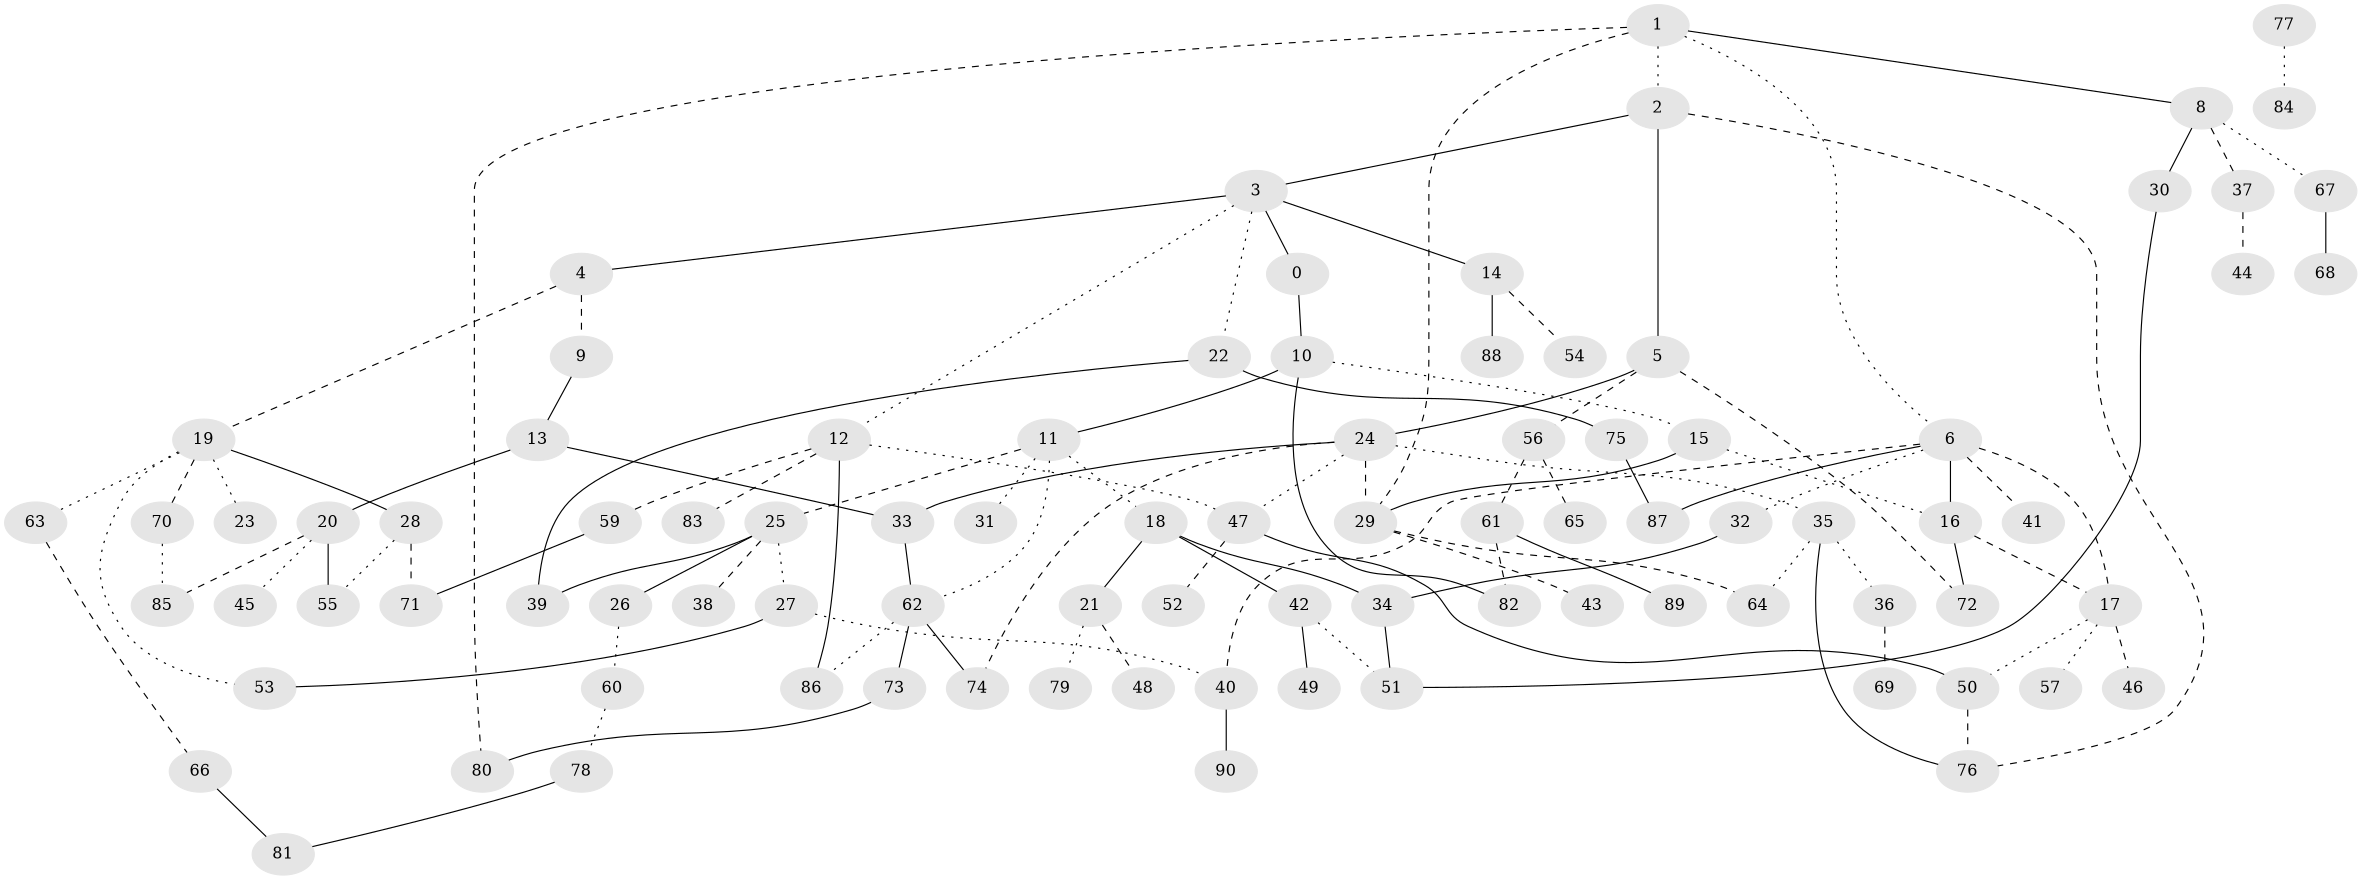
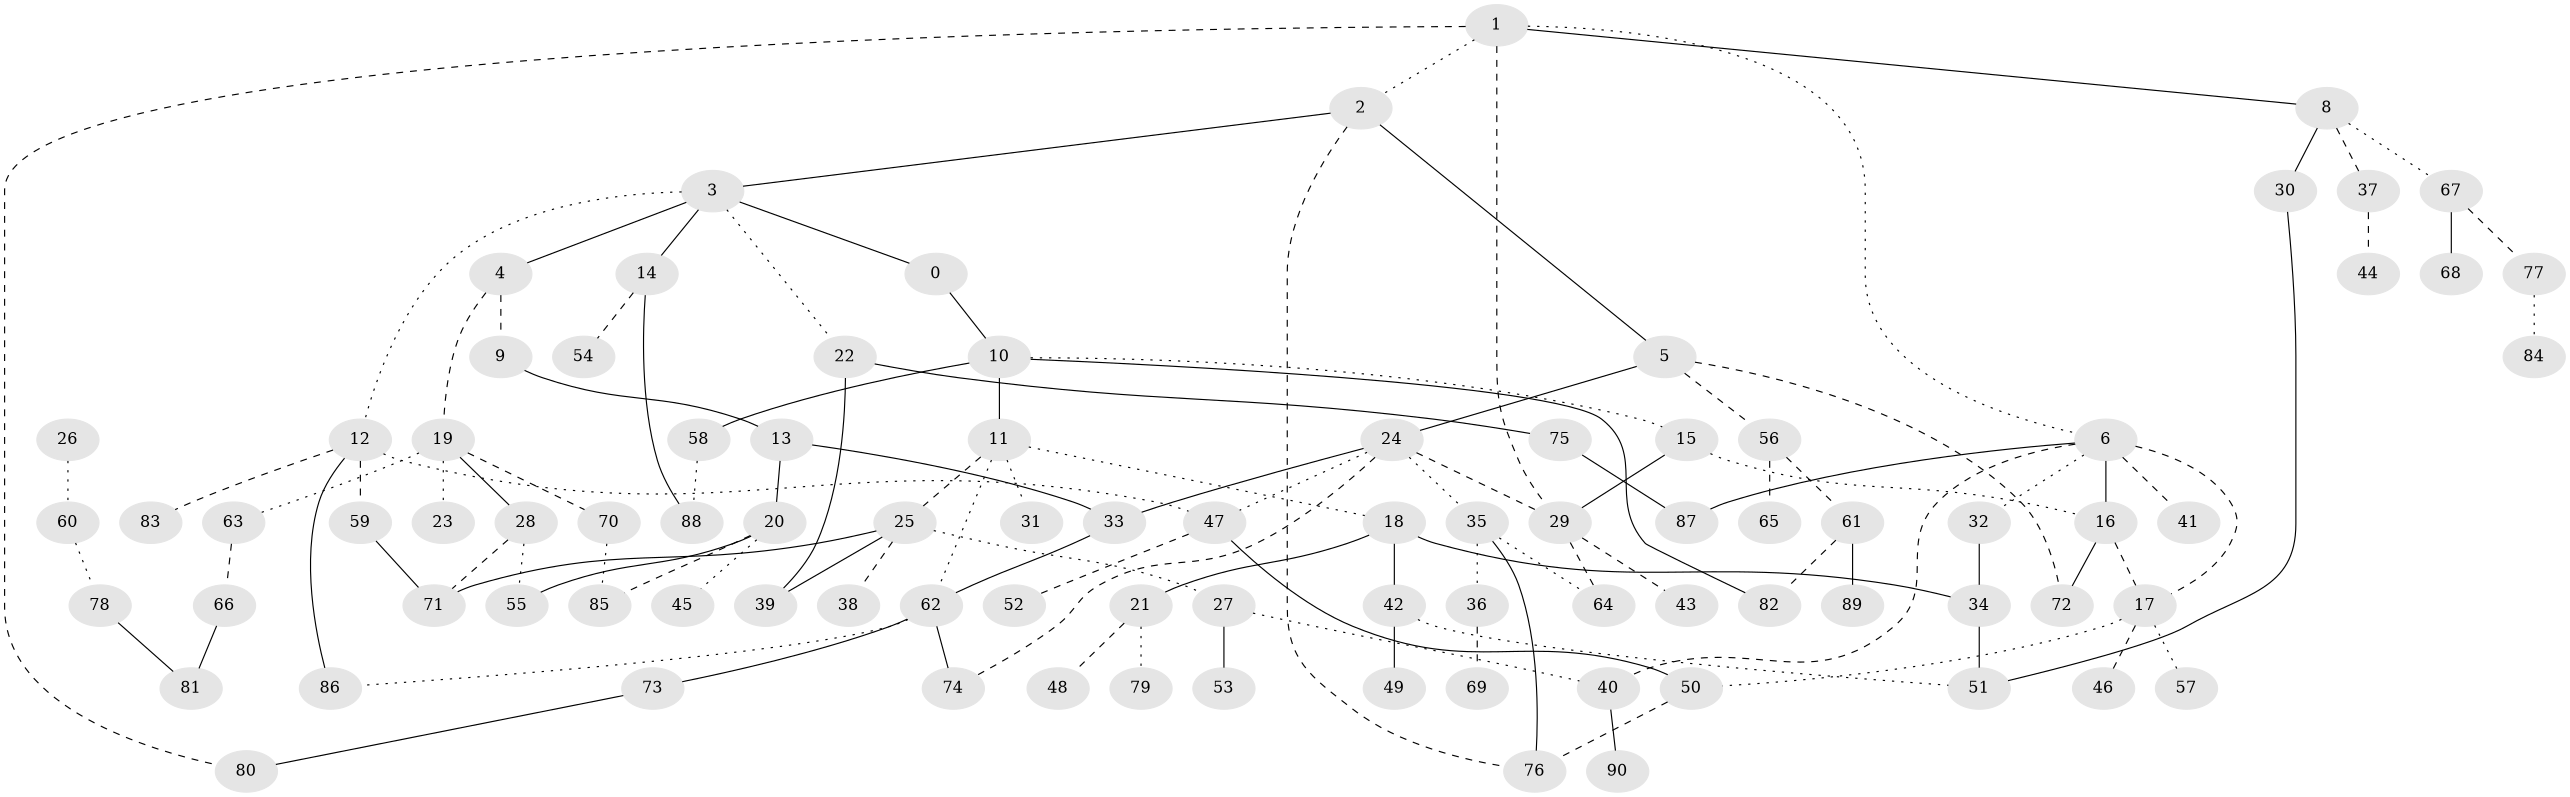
none -> (2493, 232)
none -> (699, 440)
(698, 564) -> (634, 559)
(104, 591) -> none
